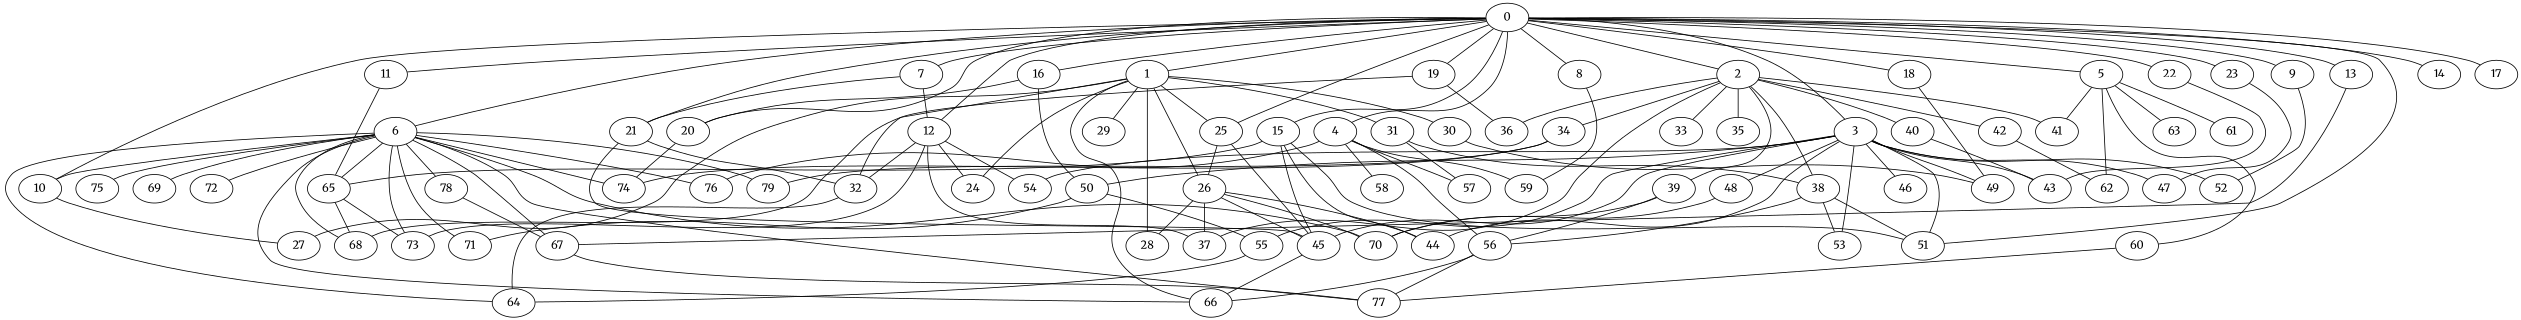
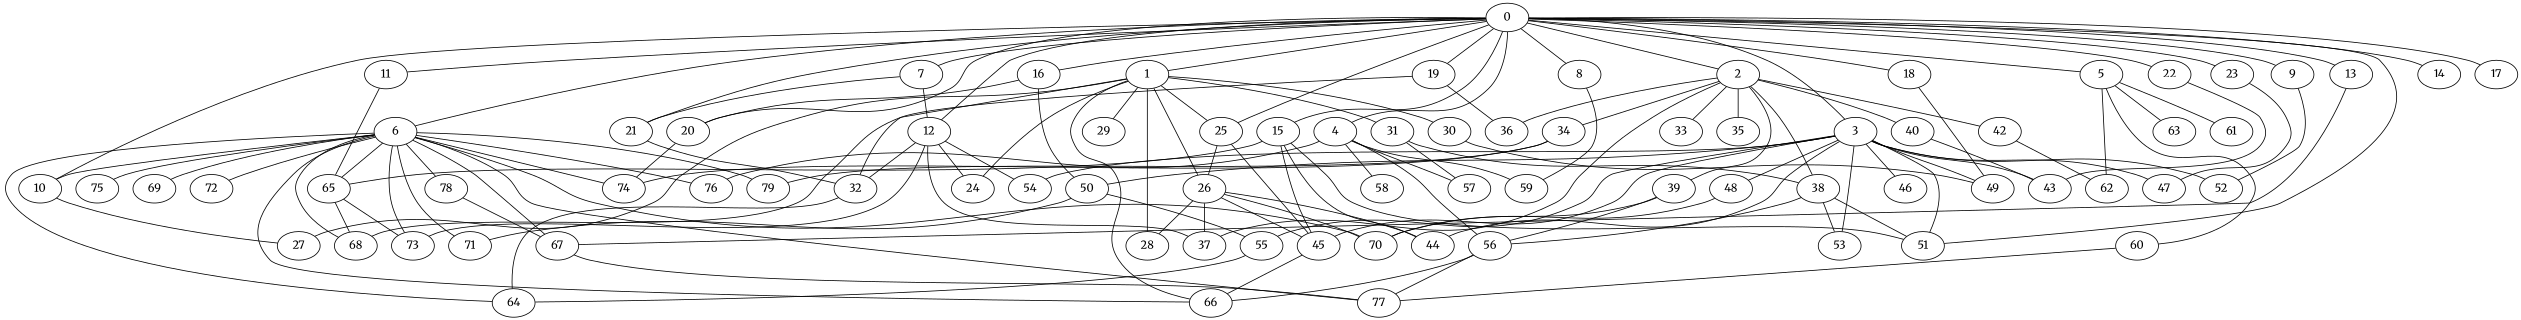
(2057, 132) -> none
(777, 220) -> none
